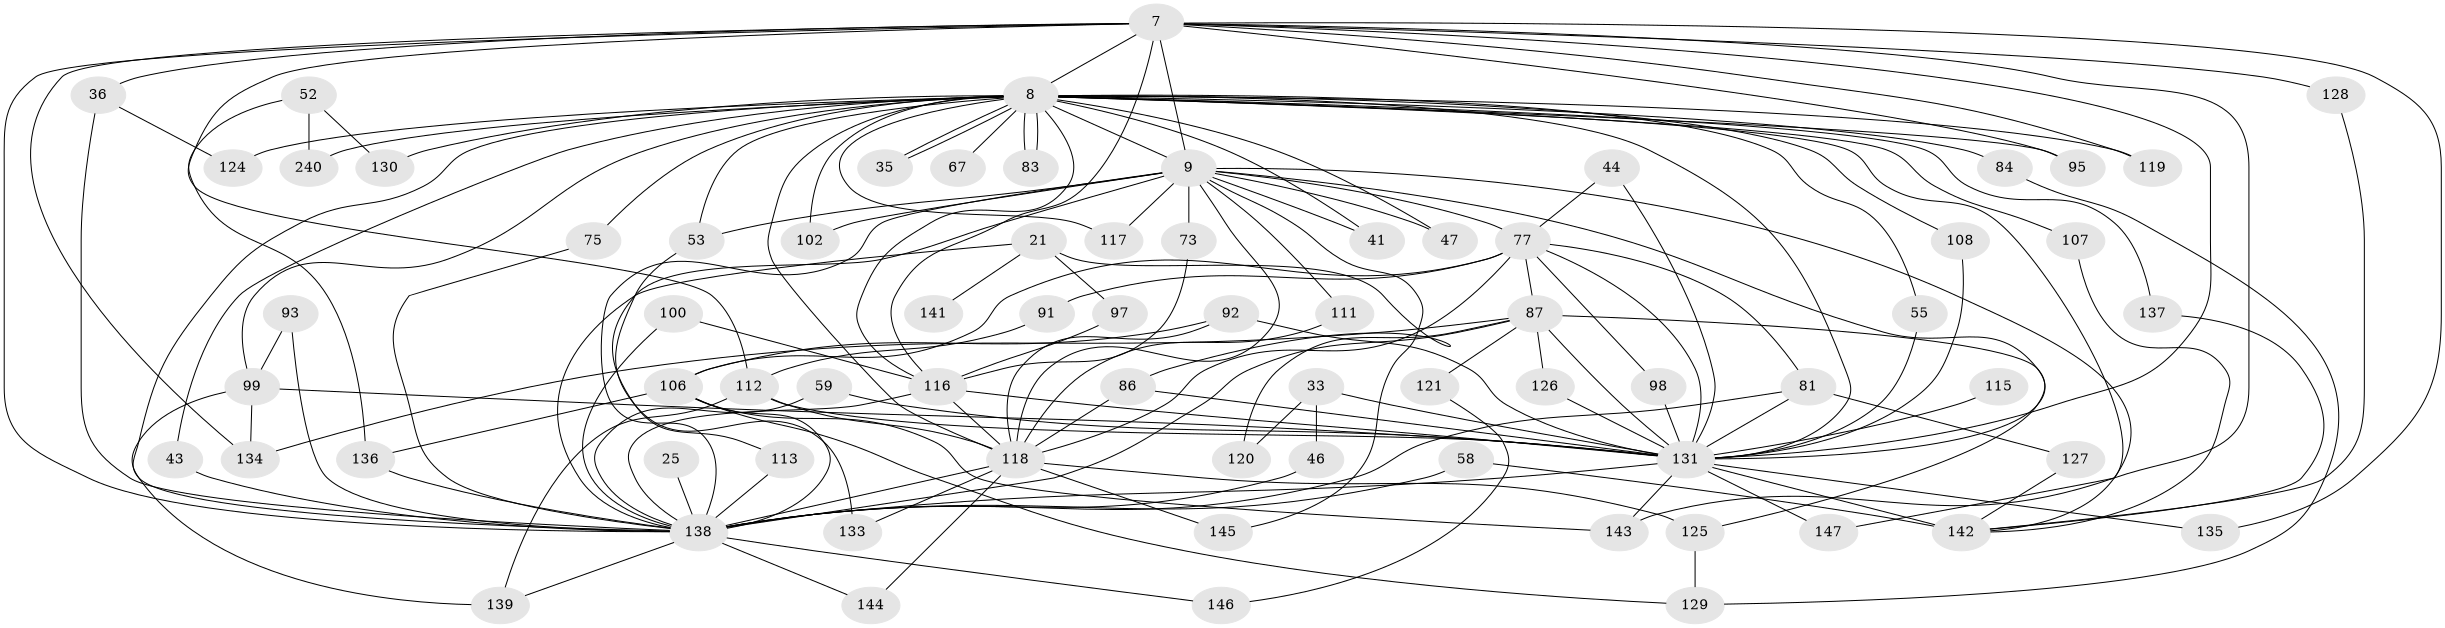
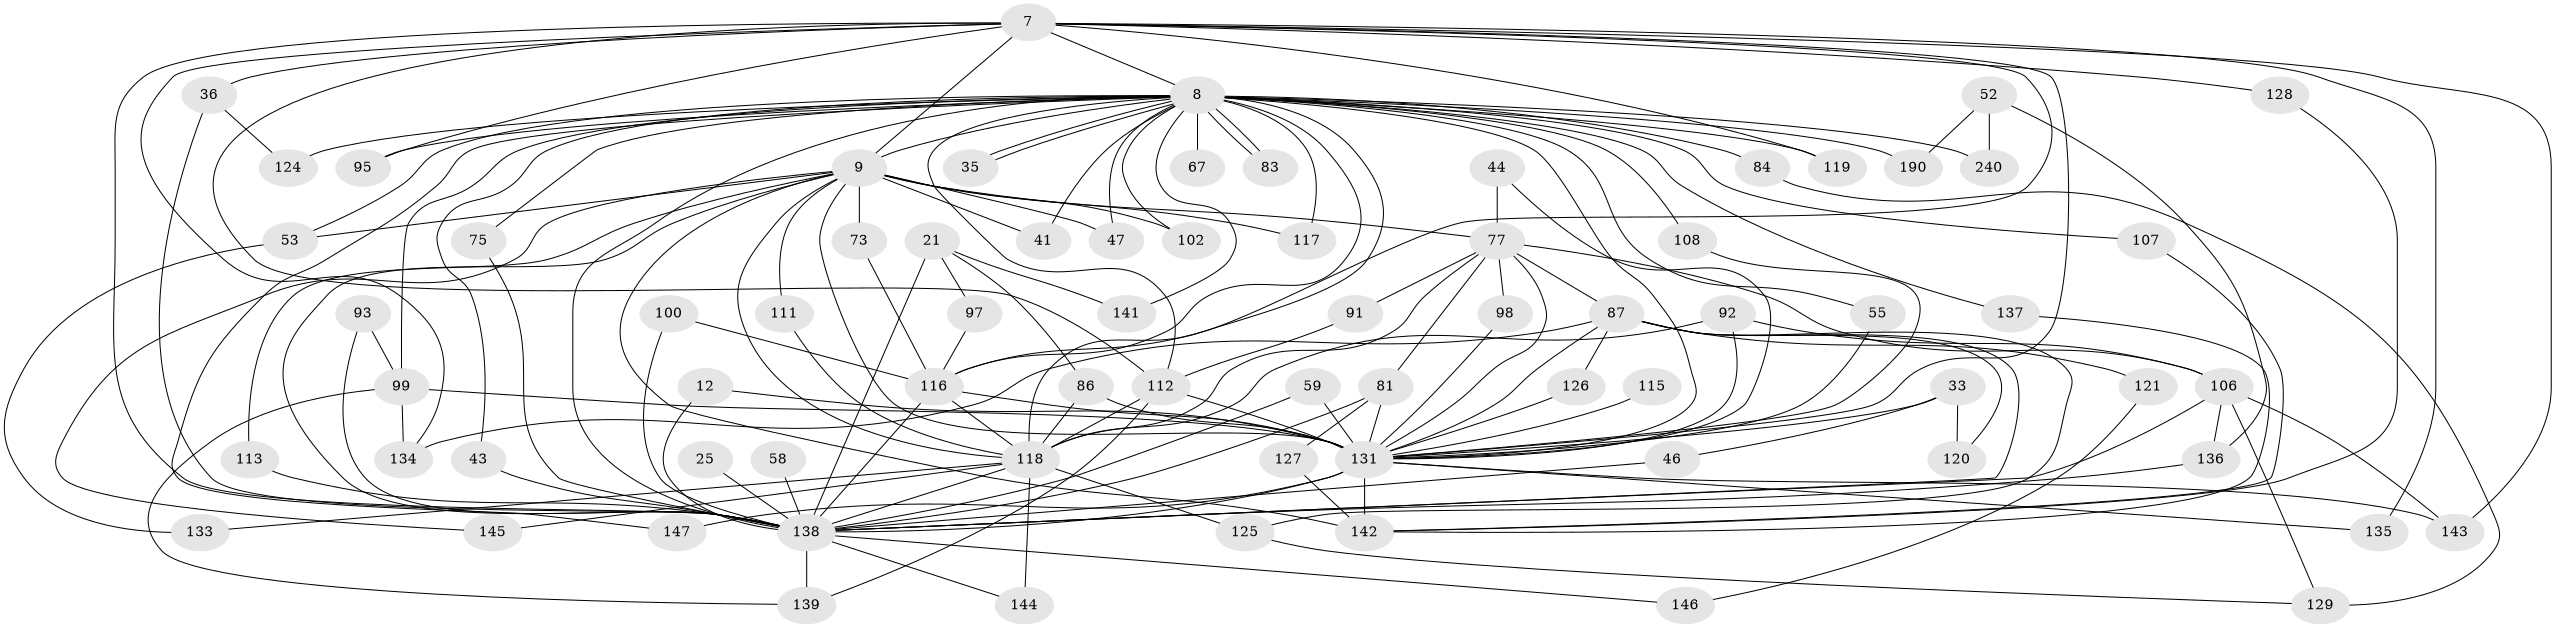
(385, 168) -> (1913, 168)
none -> (1197, 205)
none -> (967, 221)
none -> (705, 387)
(1714, 492) -> none
